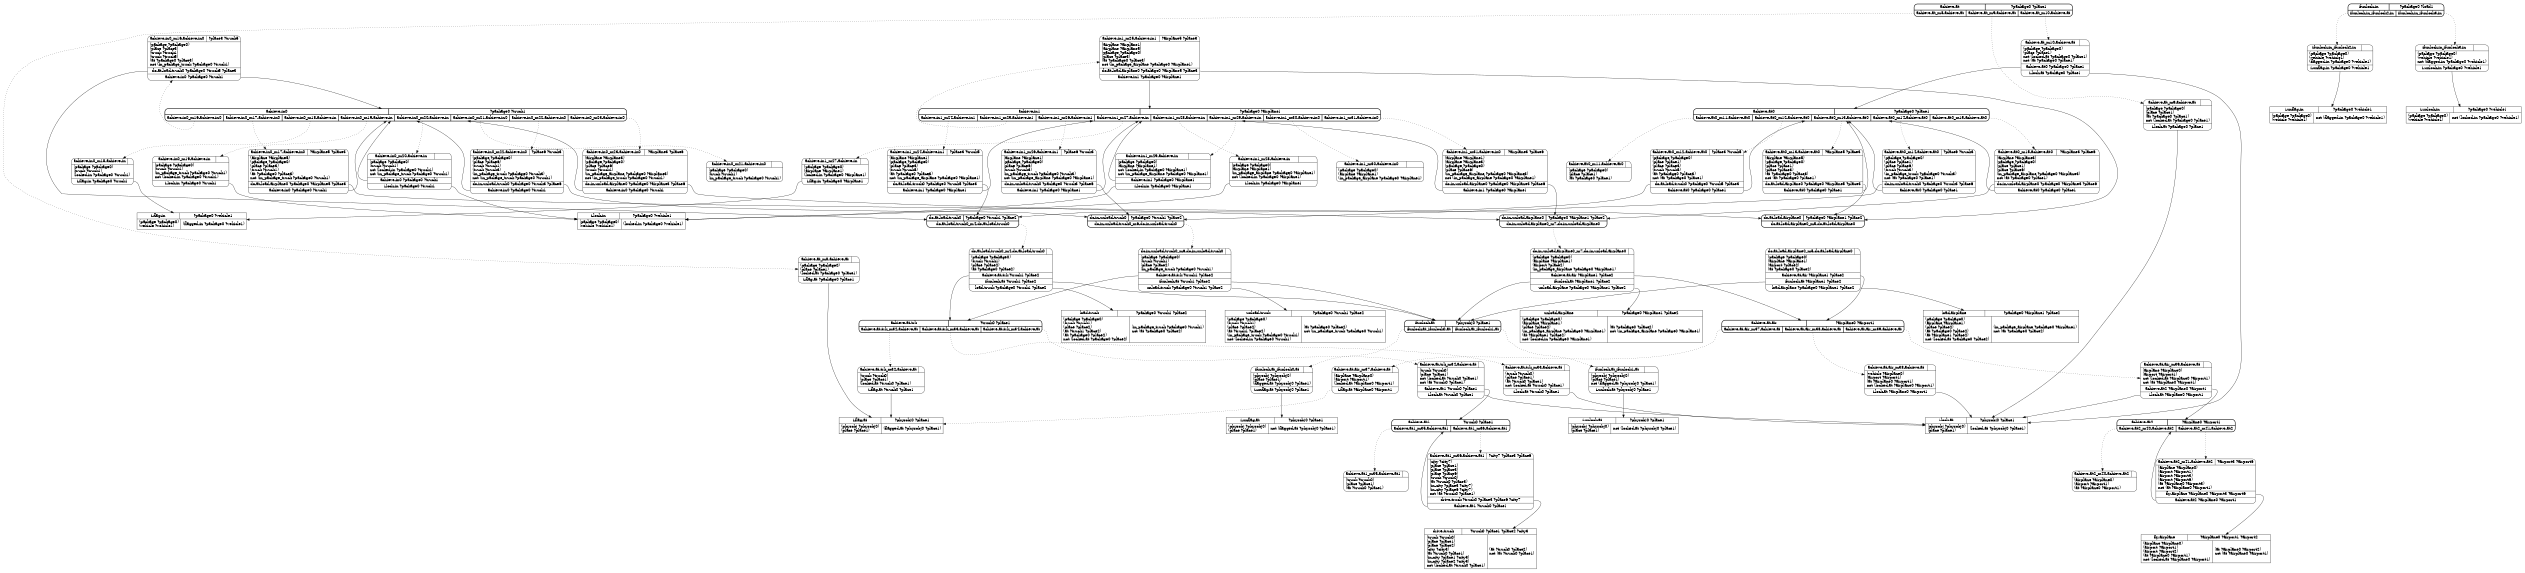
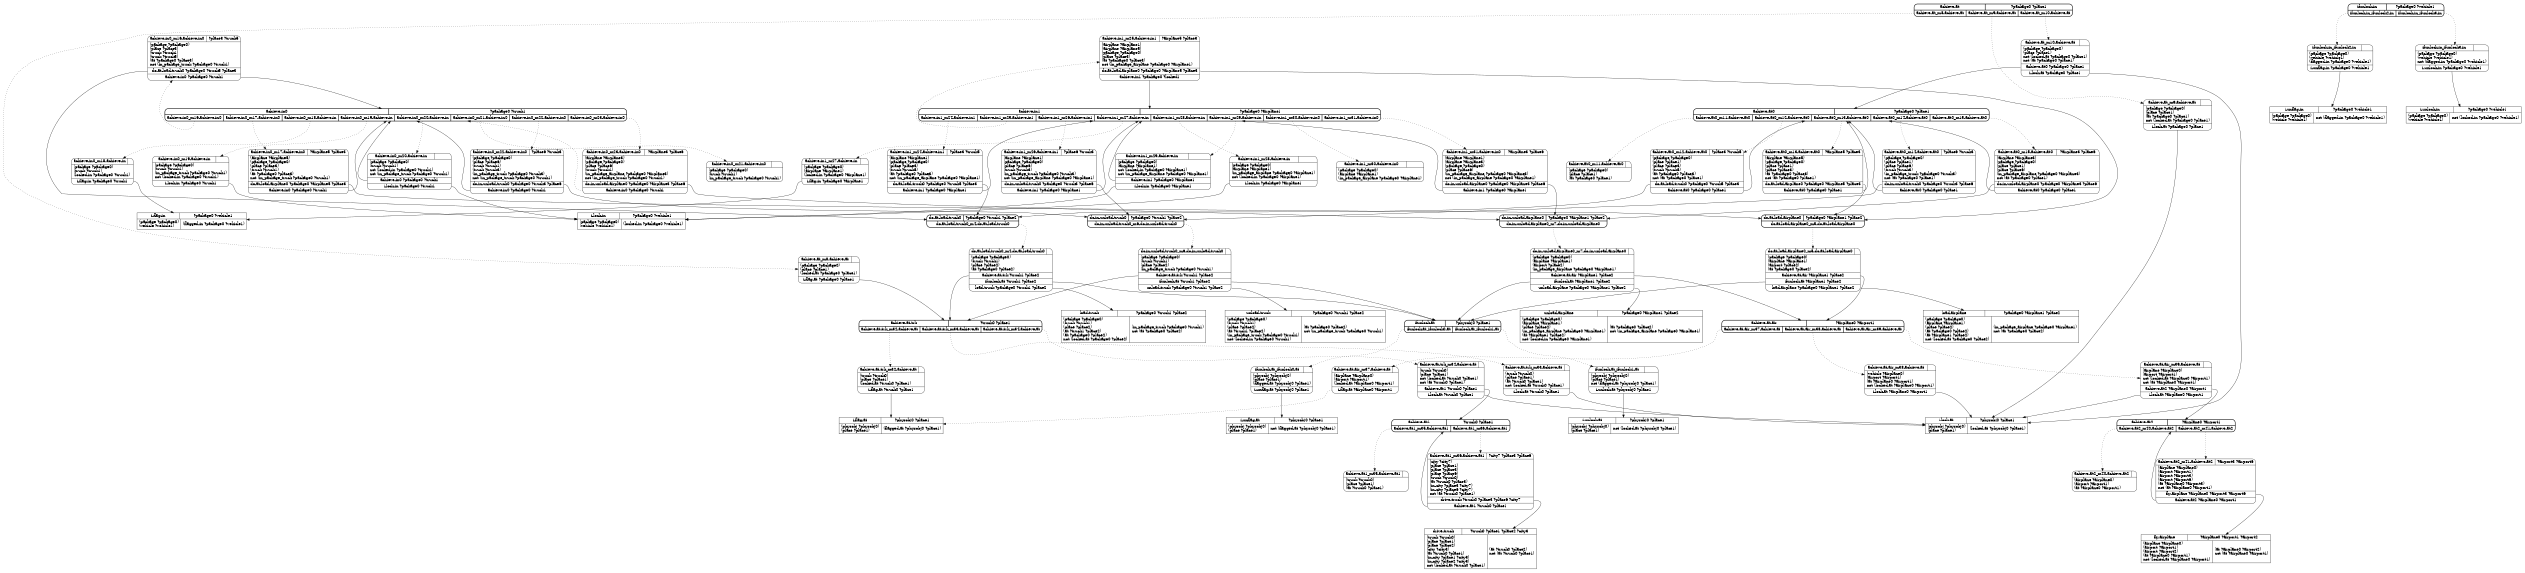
(2417, 7) -> (2415, 7)
(1150, 77) -> (1150, 77)
(547, 136) -> (547, 136)
none -> (1813, 237)
(829, 357) -> (904, 292)
